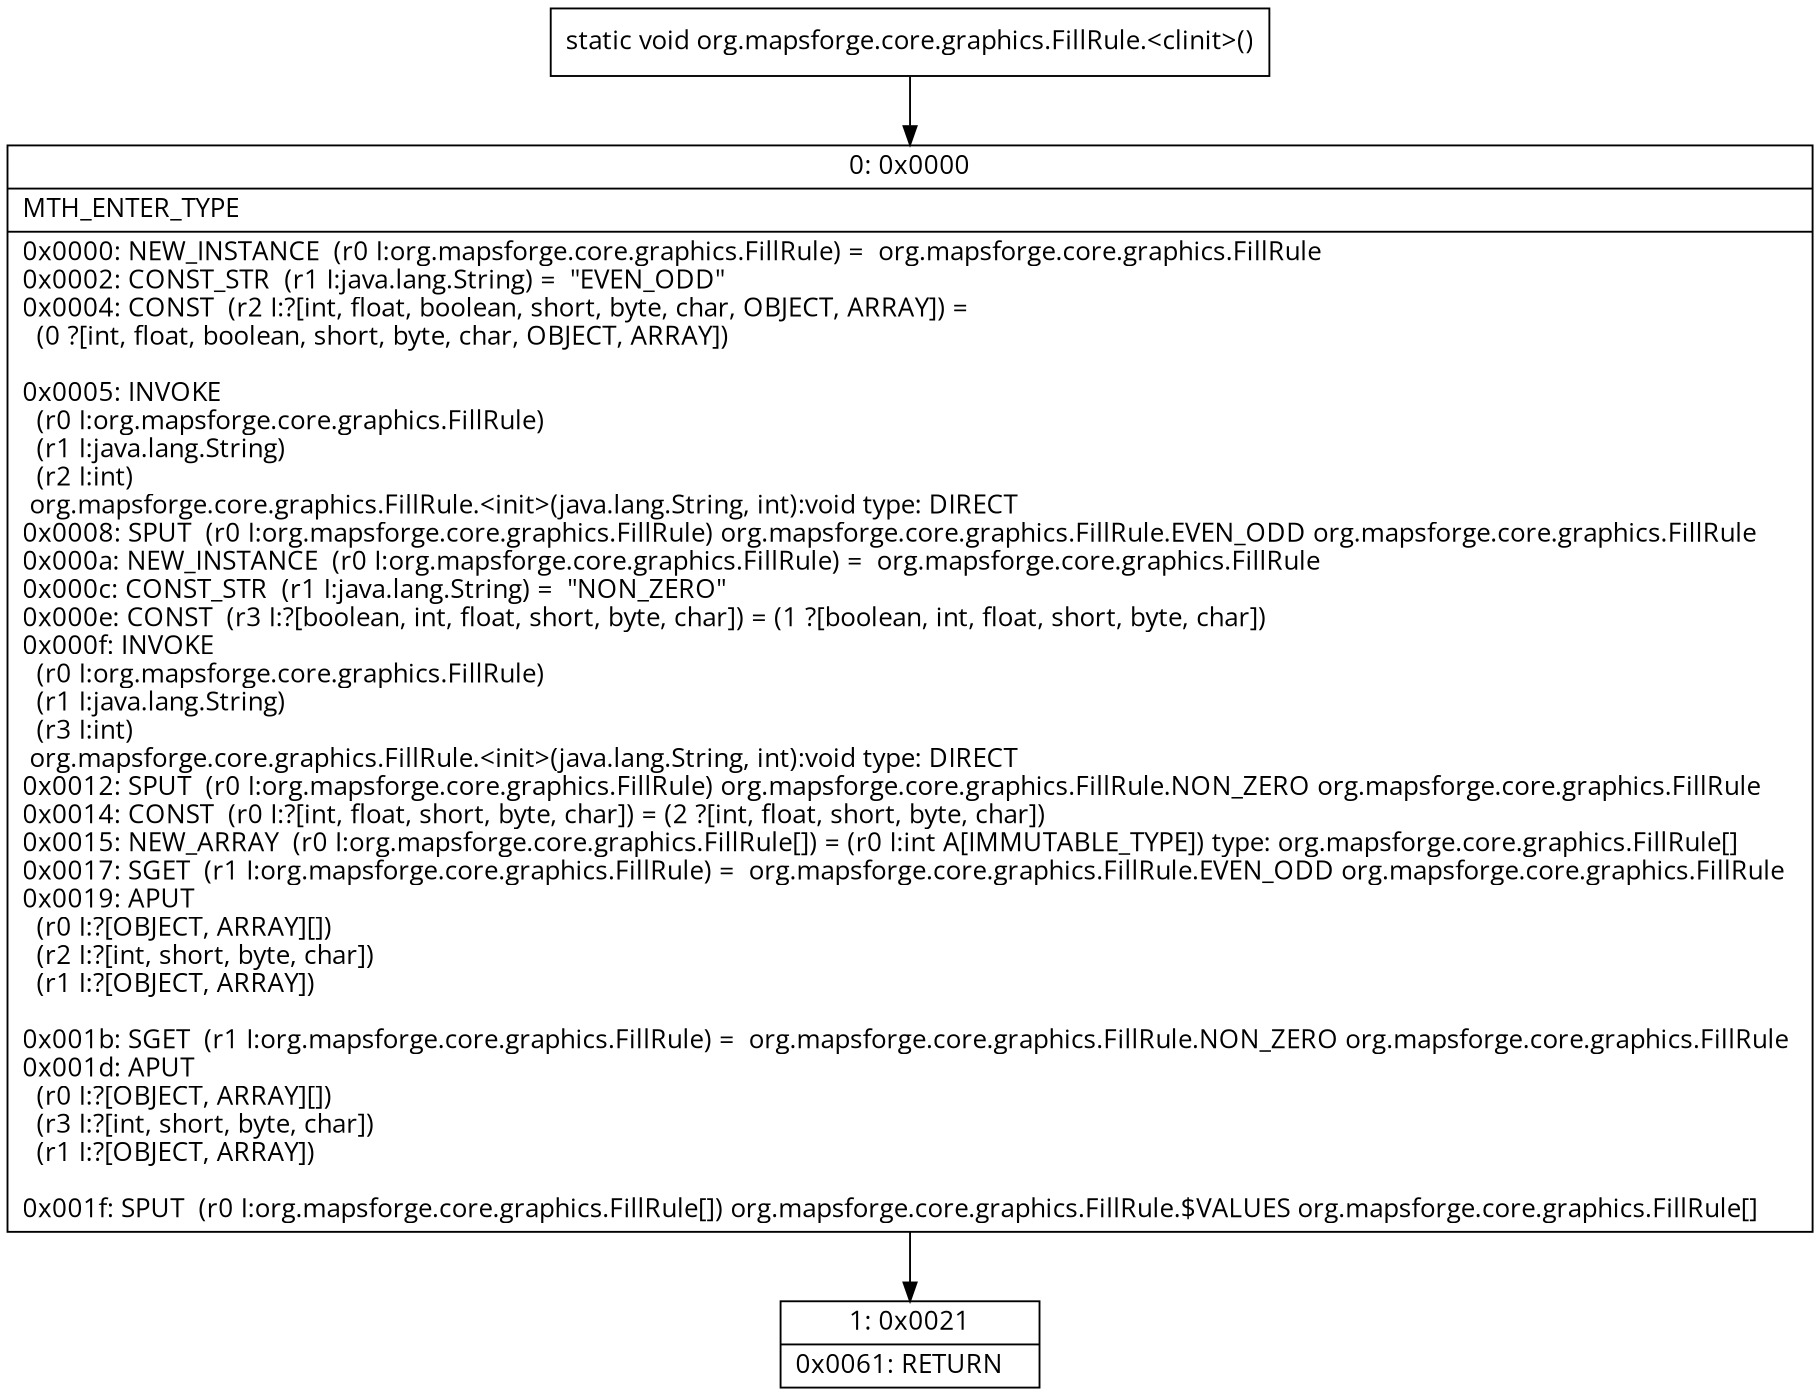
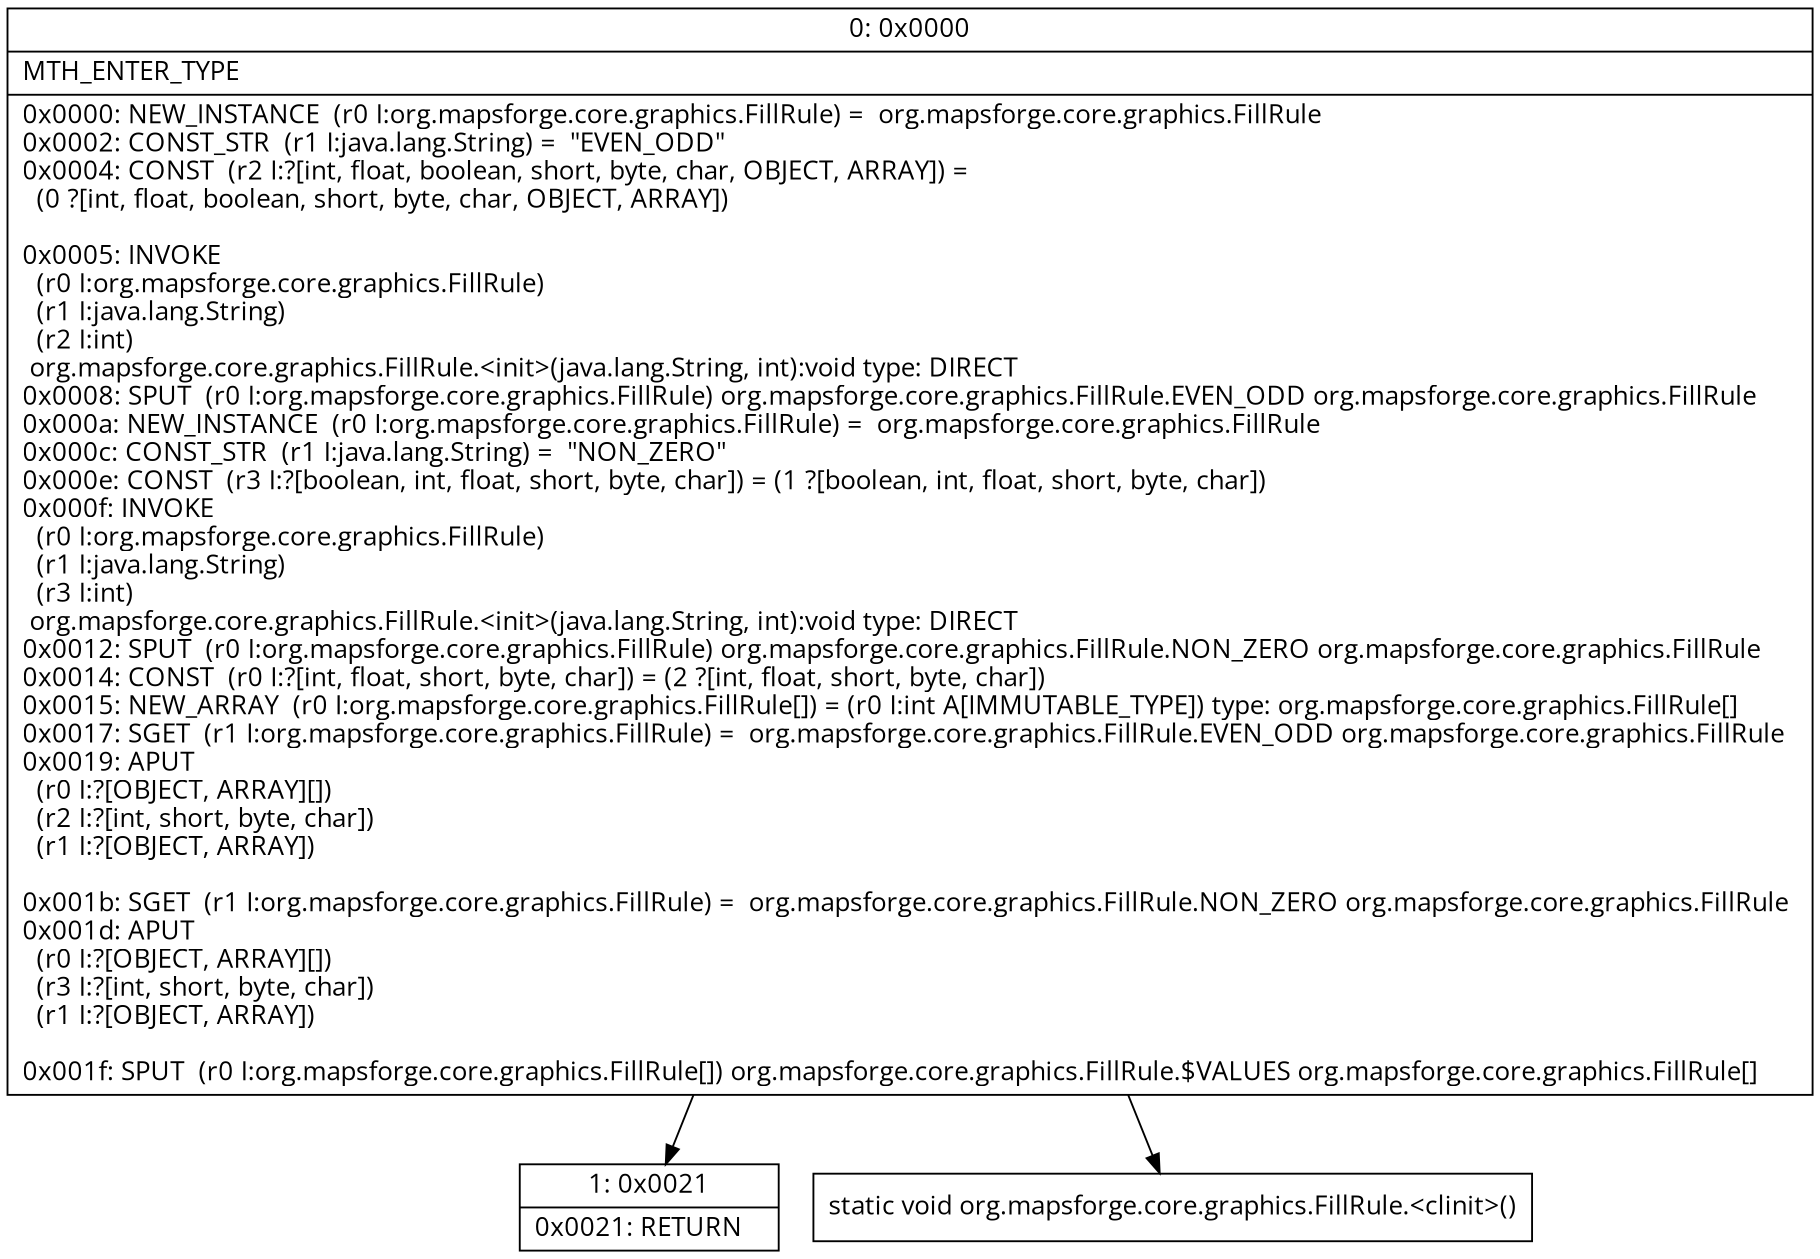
(910, 101) -> (1140, 1125)
(910, 1365) -> (649, 1228)
